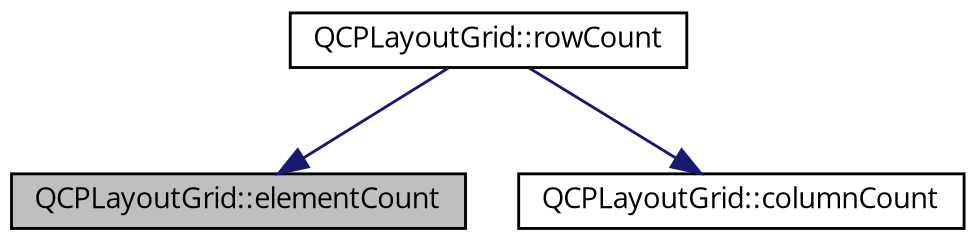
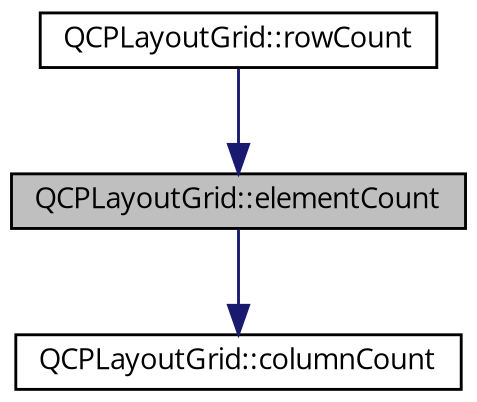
(602, 113) -> (239, 267)
